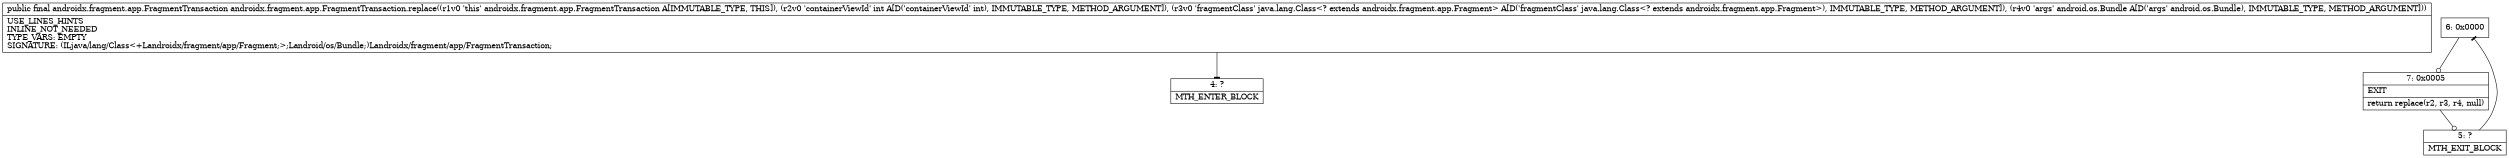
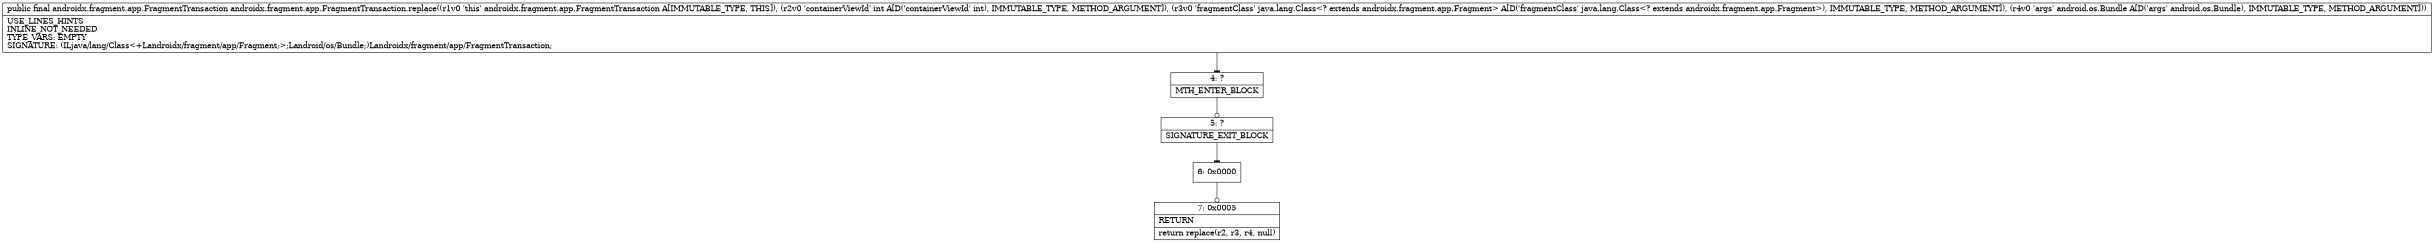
(2377, 91) -> (1176, 221)
(2446, 118) -> (1217, 105)
(2465, 149) -> (1217, 136)
